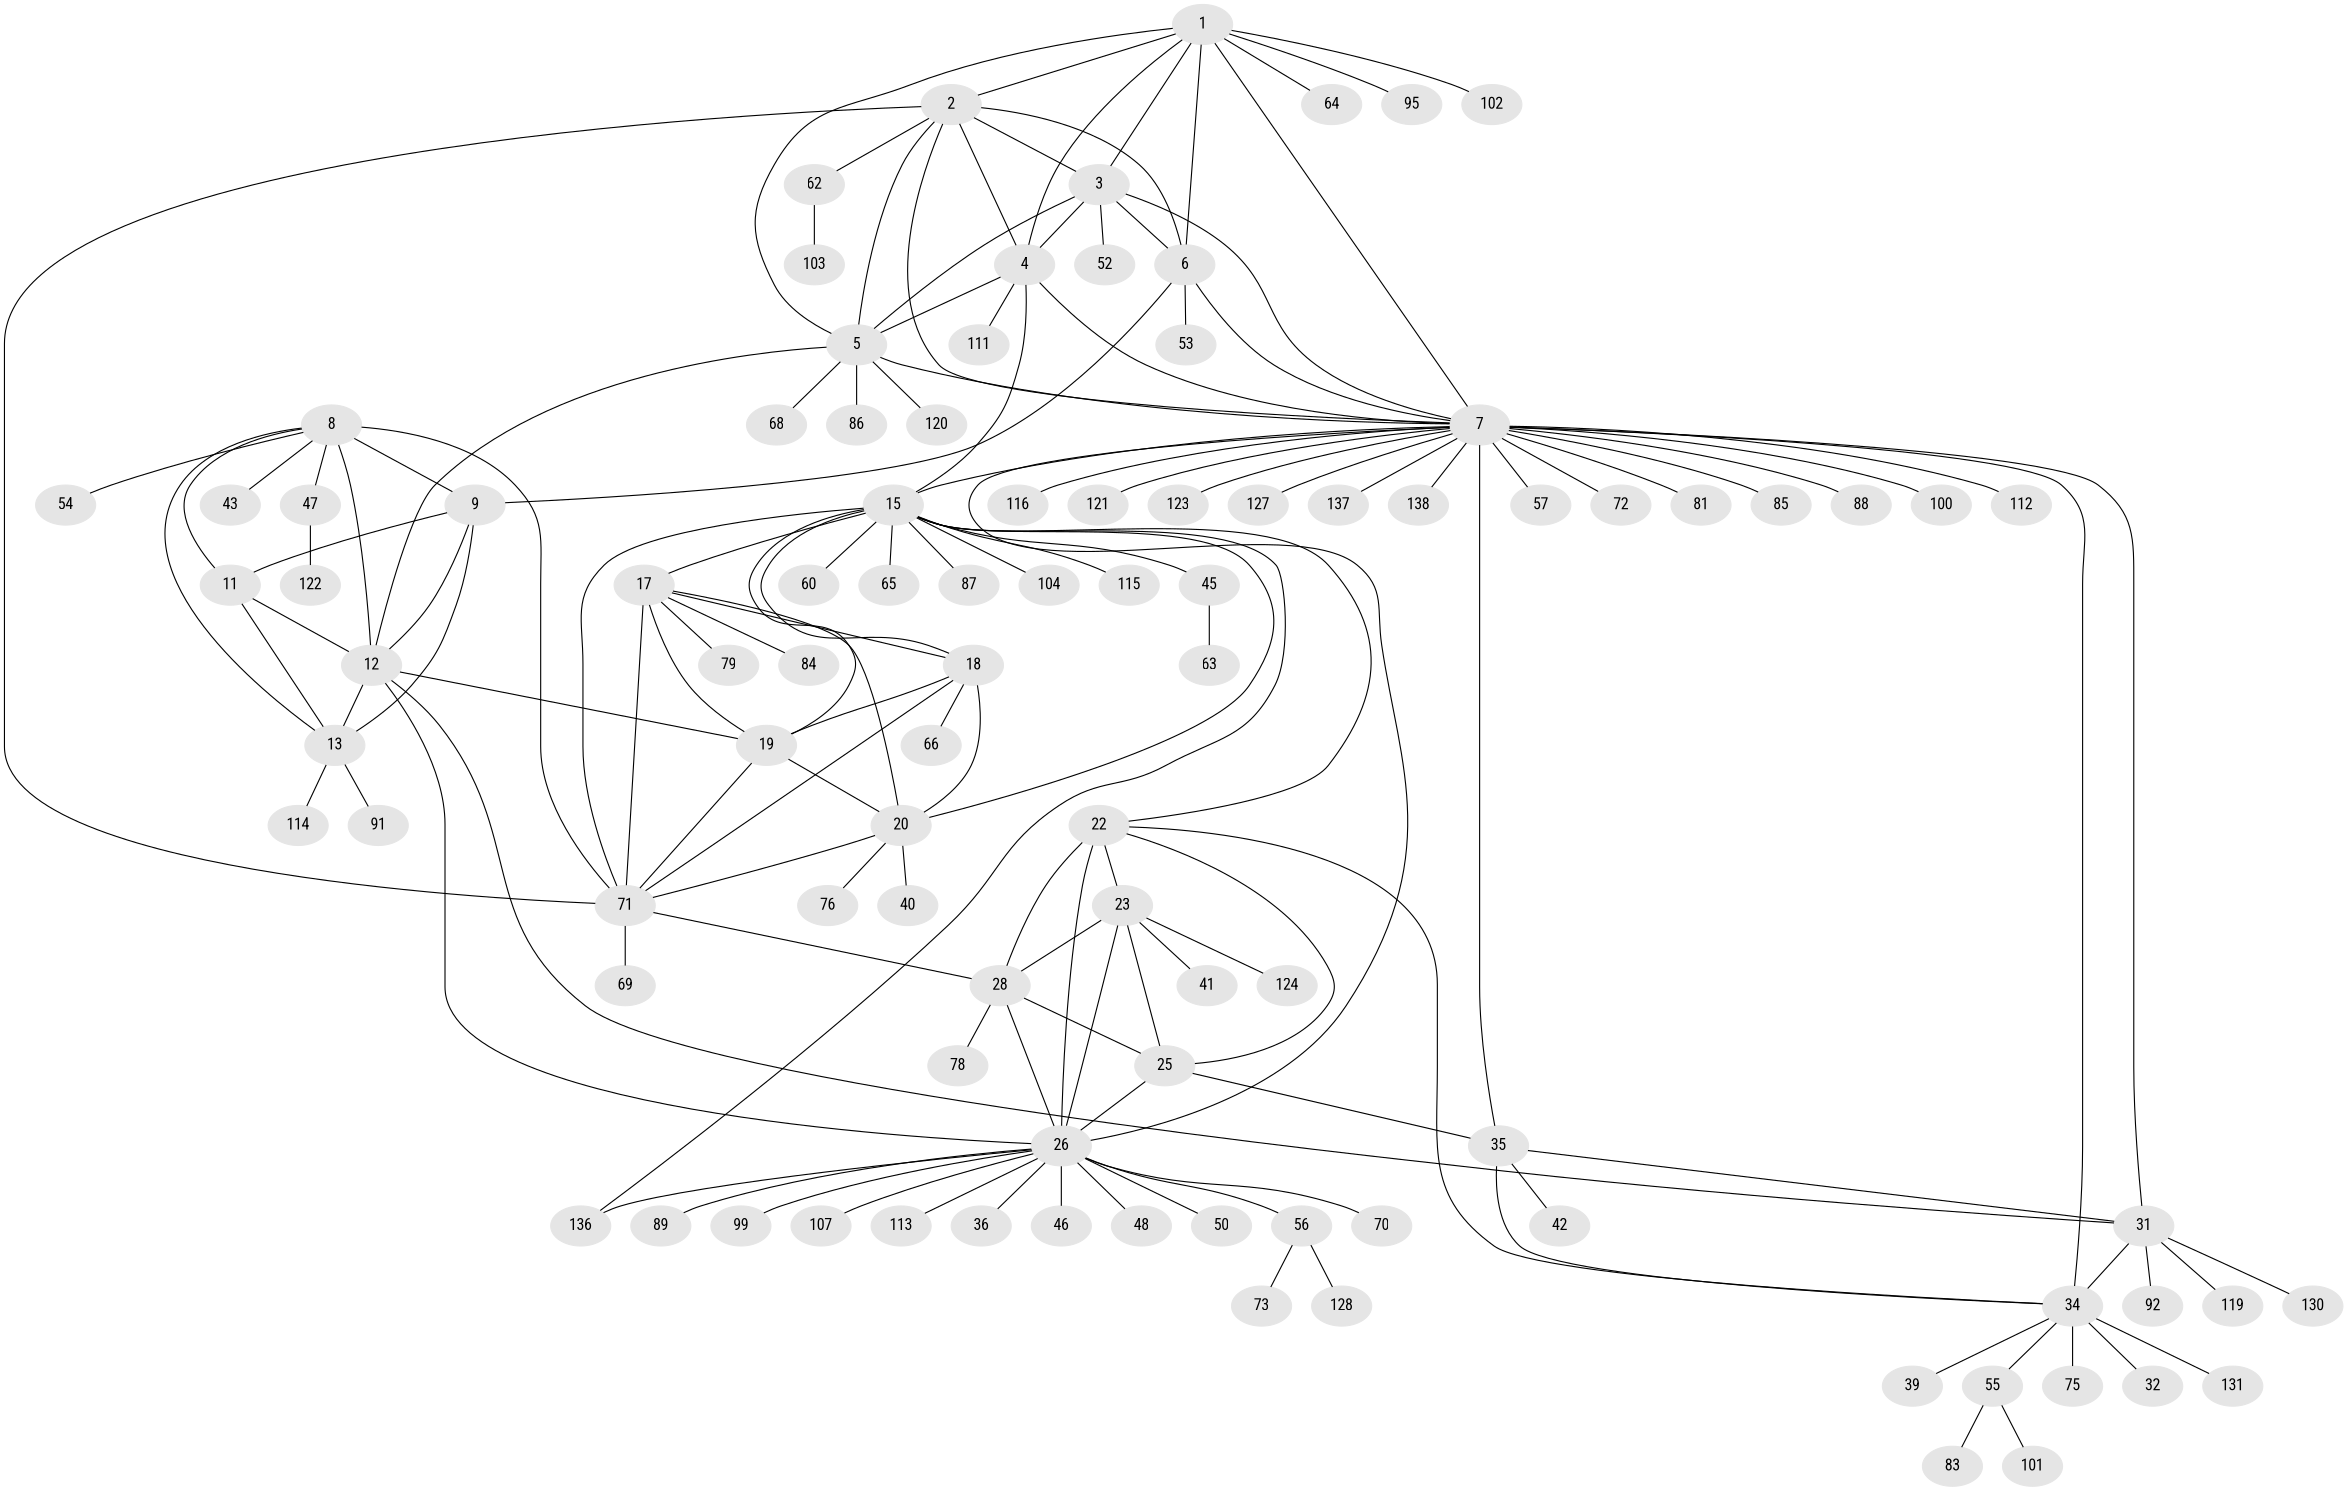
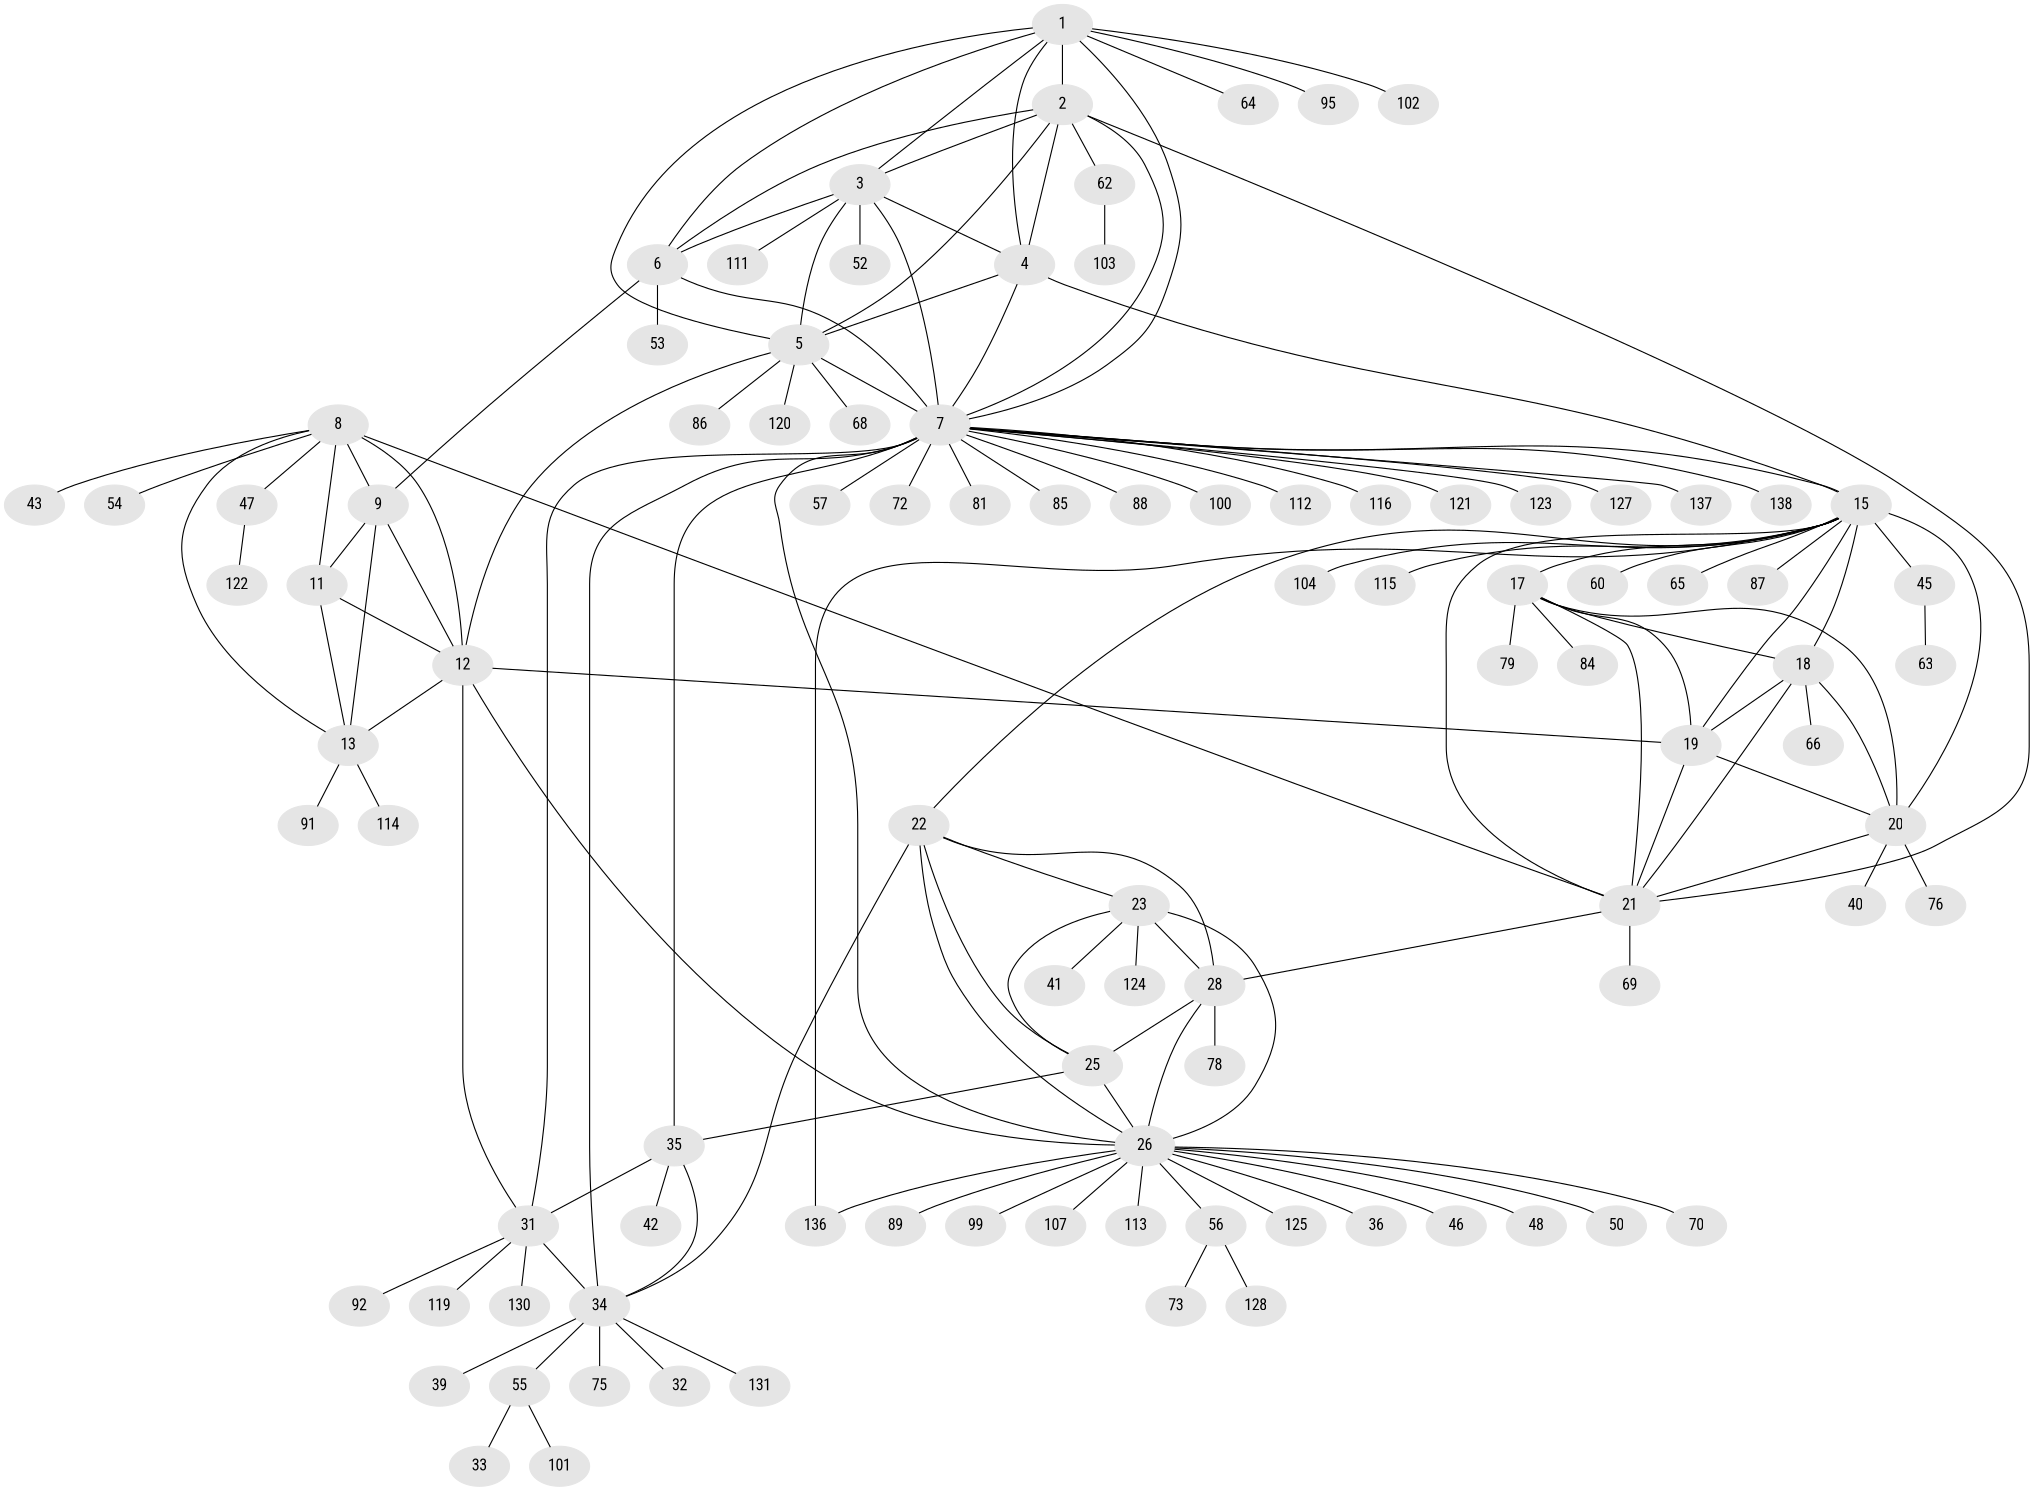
(1002, 305) -> (799, 225)
(625, 906) -> (1630, 906)
none -> (1296, 1226)
(1952, 1466) -> (479, 1466)
